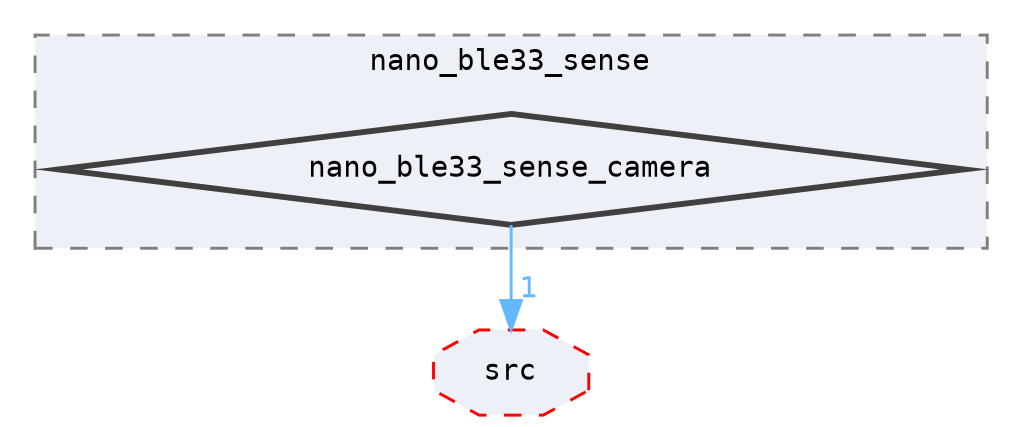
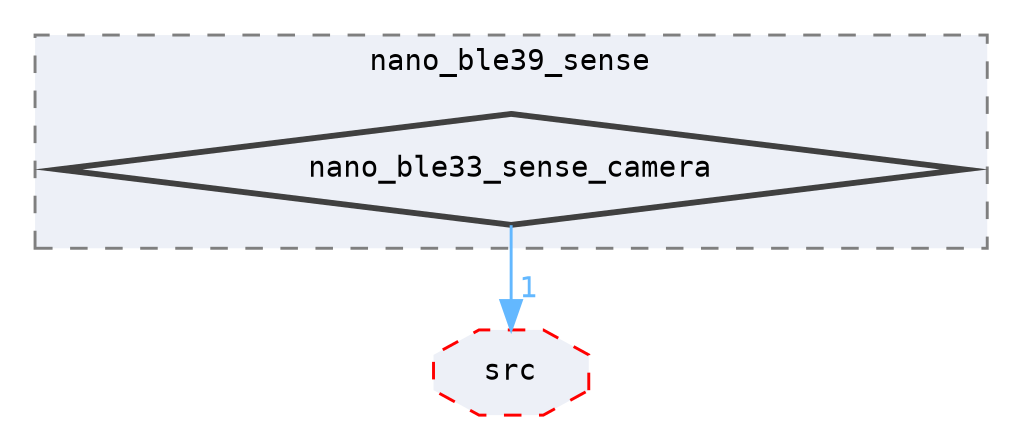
(511, 63) -> (511, 63)
